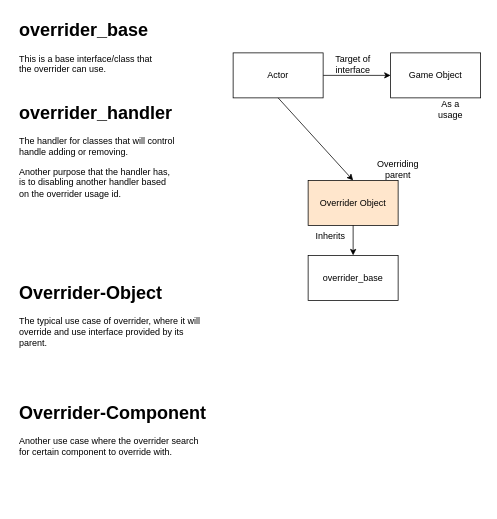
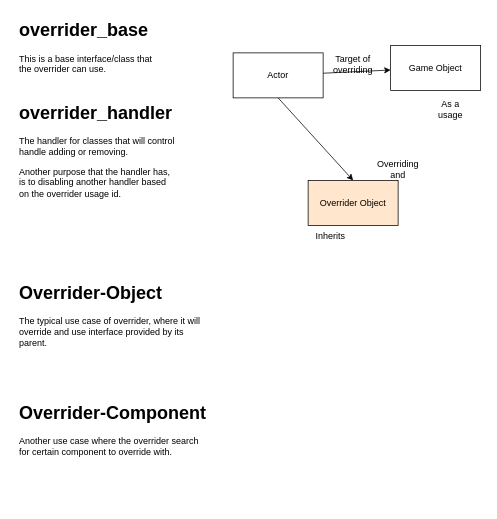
(353, 64) -> (353, 64)
(435, 75) -> (435, 68)
(398, 169) -> (398, 169)
(353, 249) -> none
(353, 278) -> none
